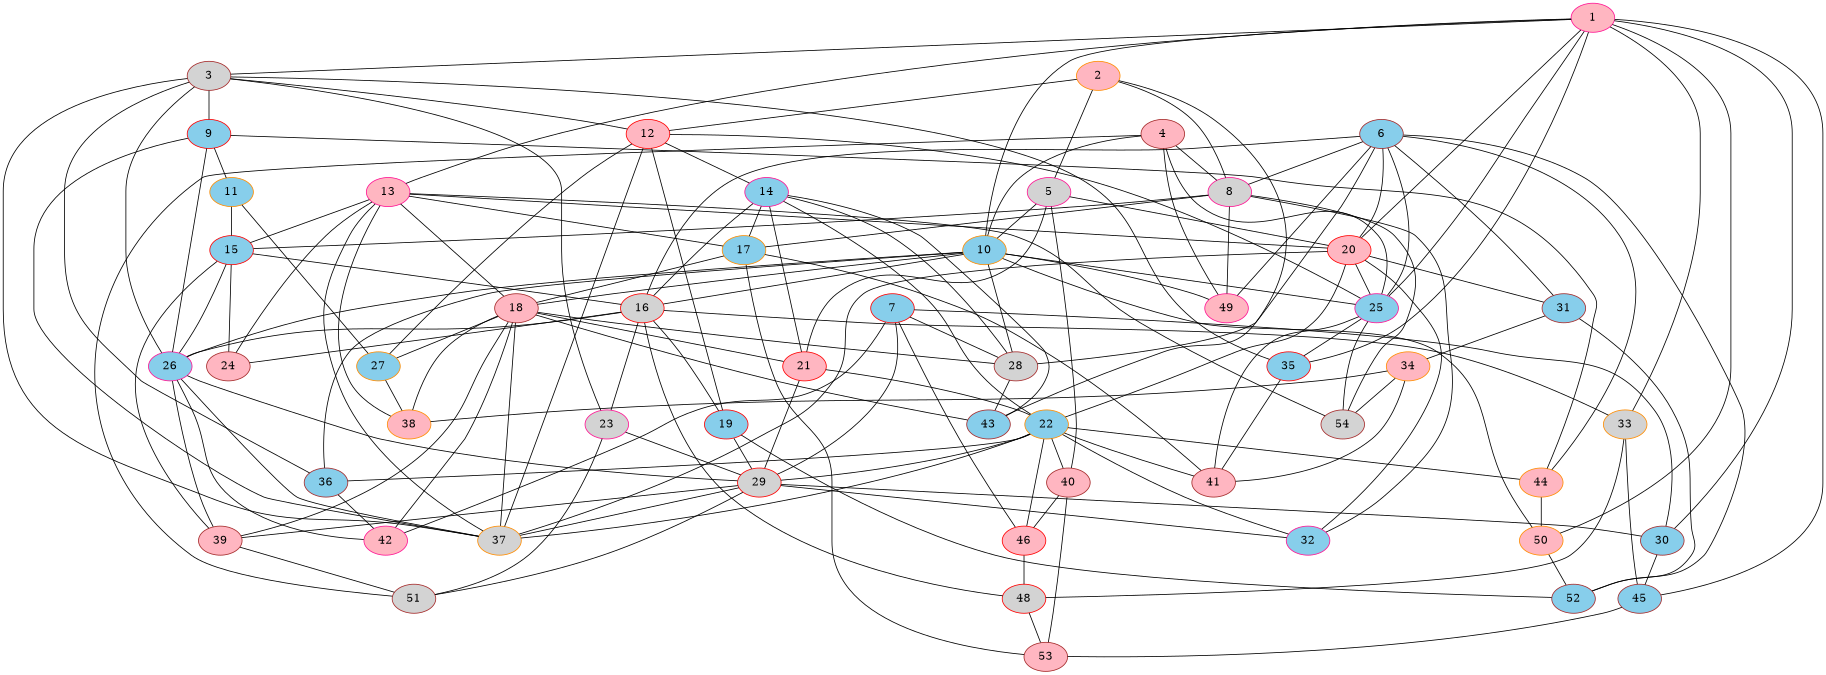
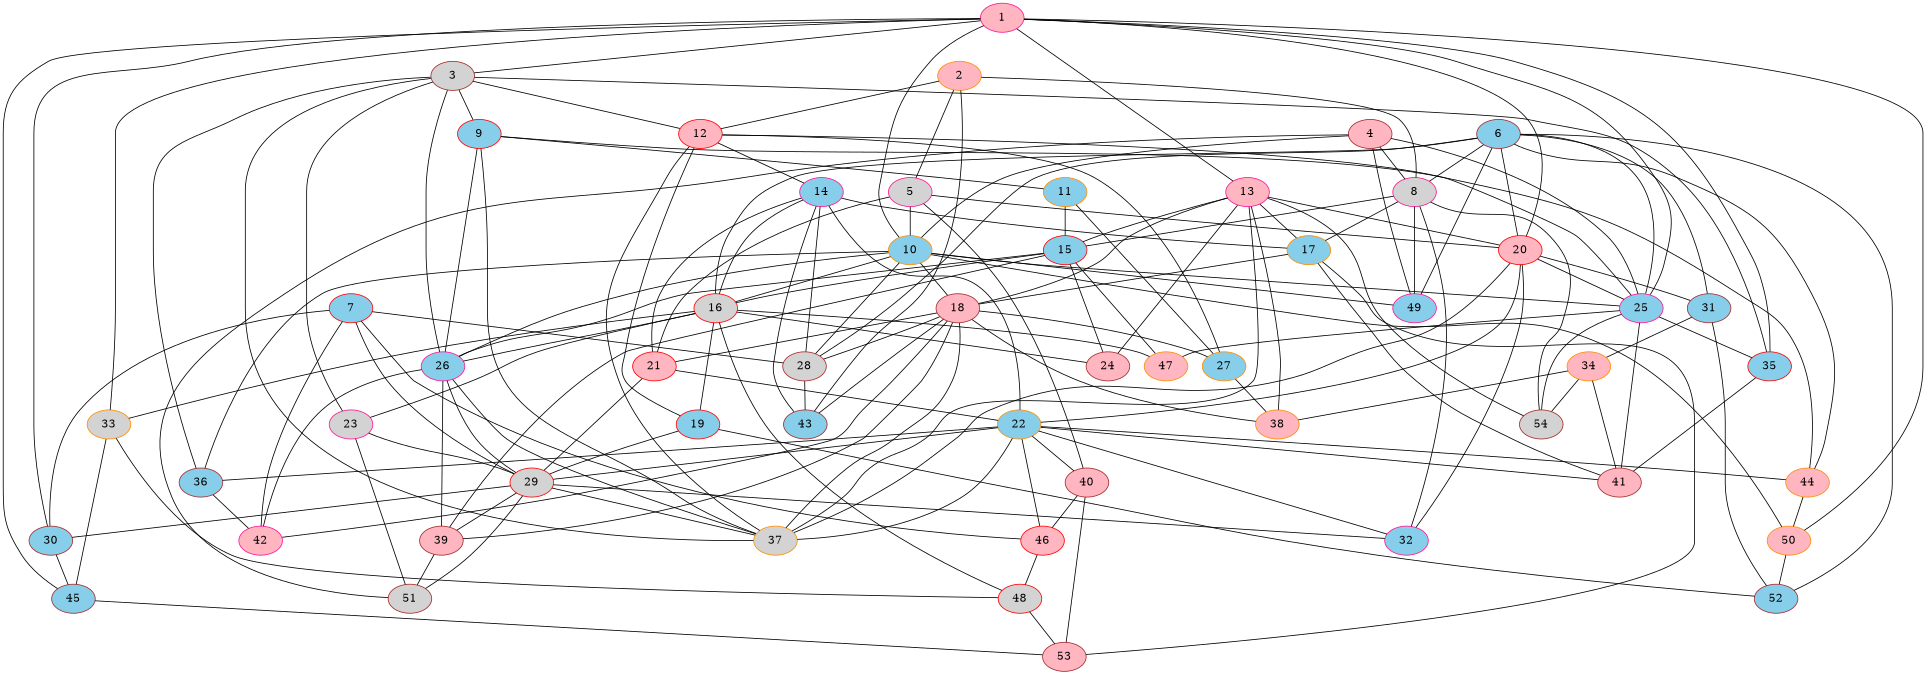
(1227, 308) -> (1415, 308)
none -> (1166, 366)
